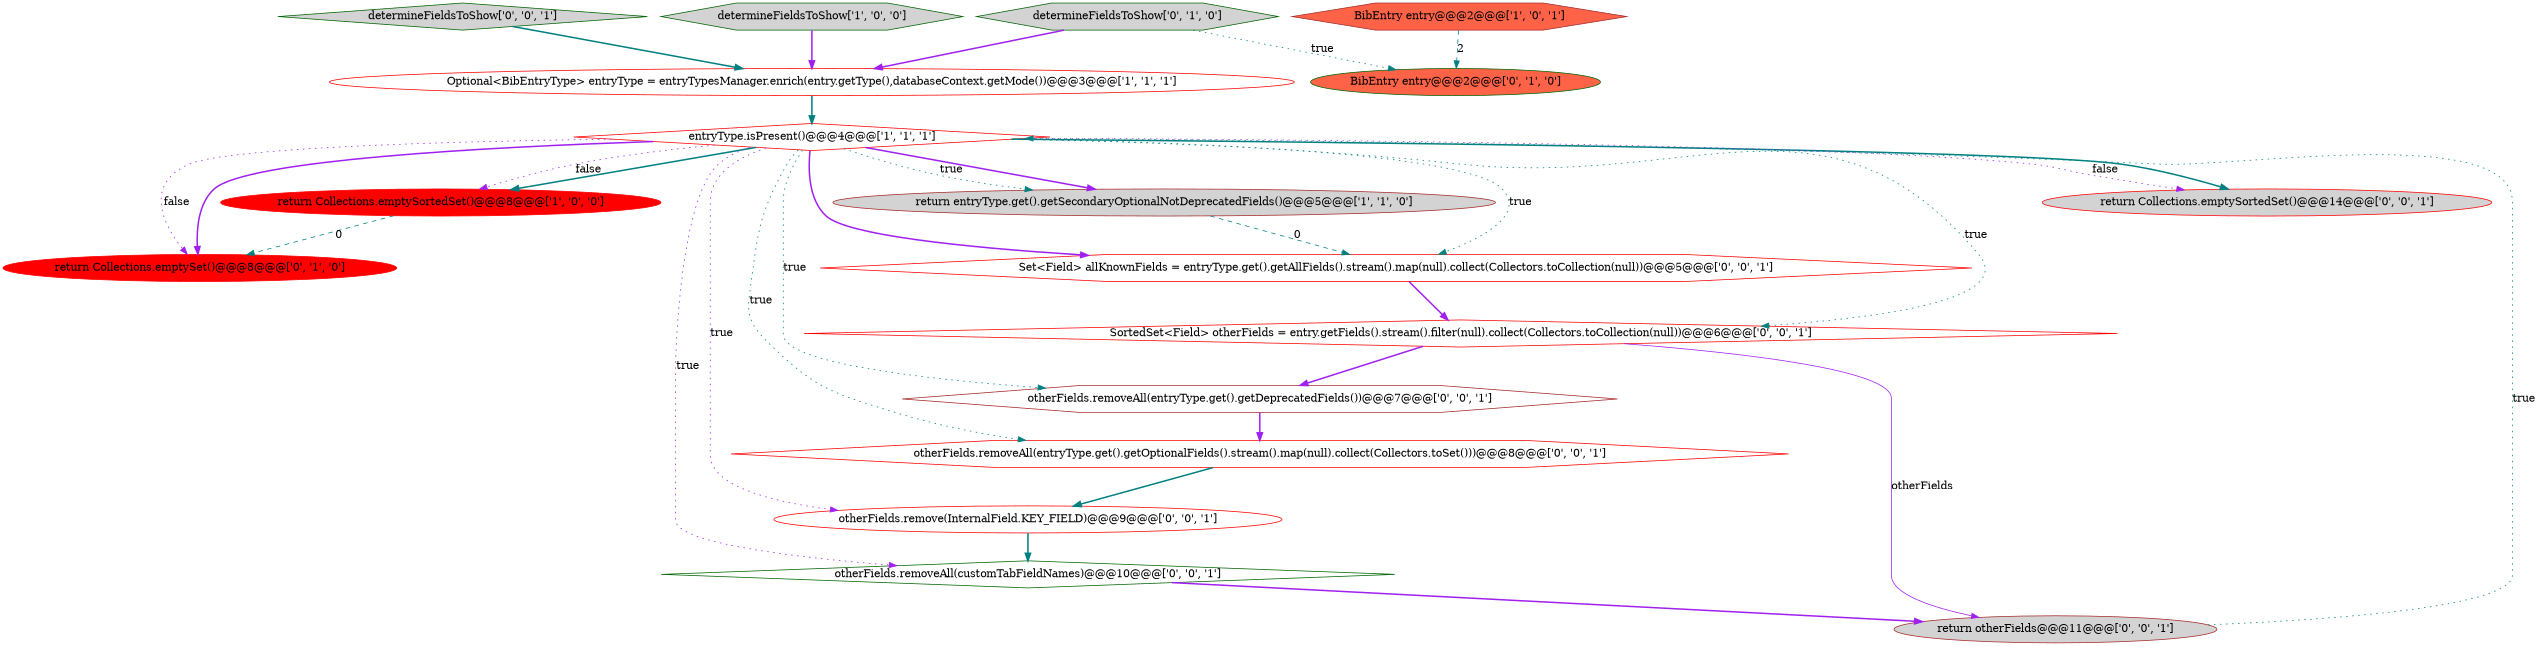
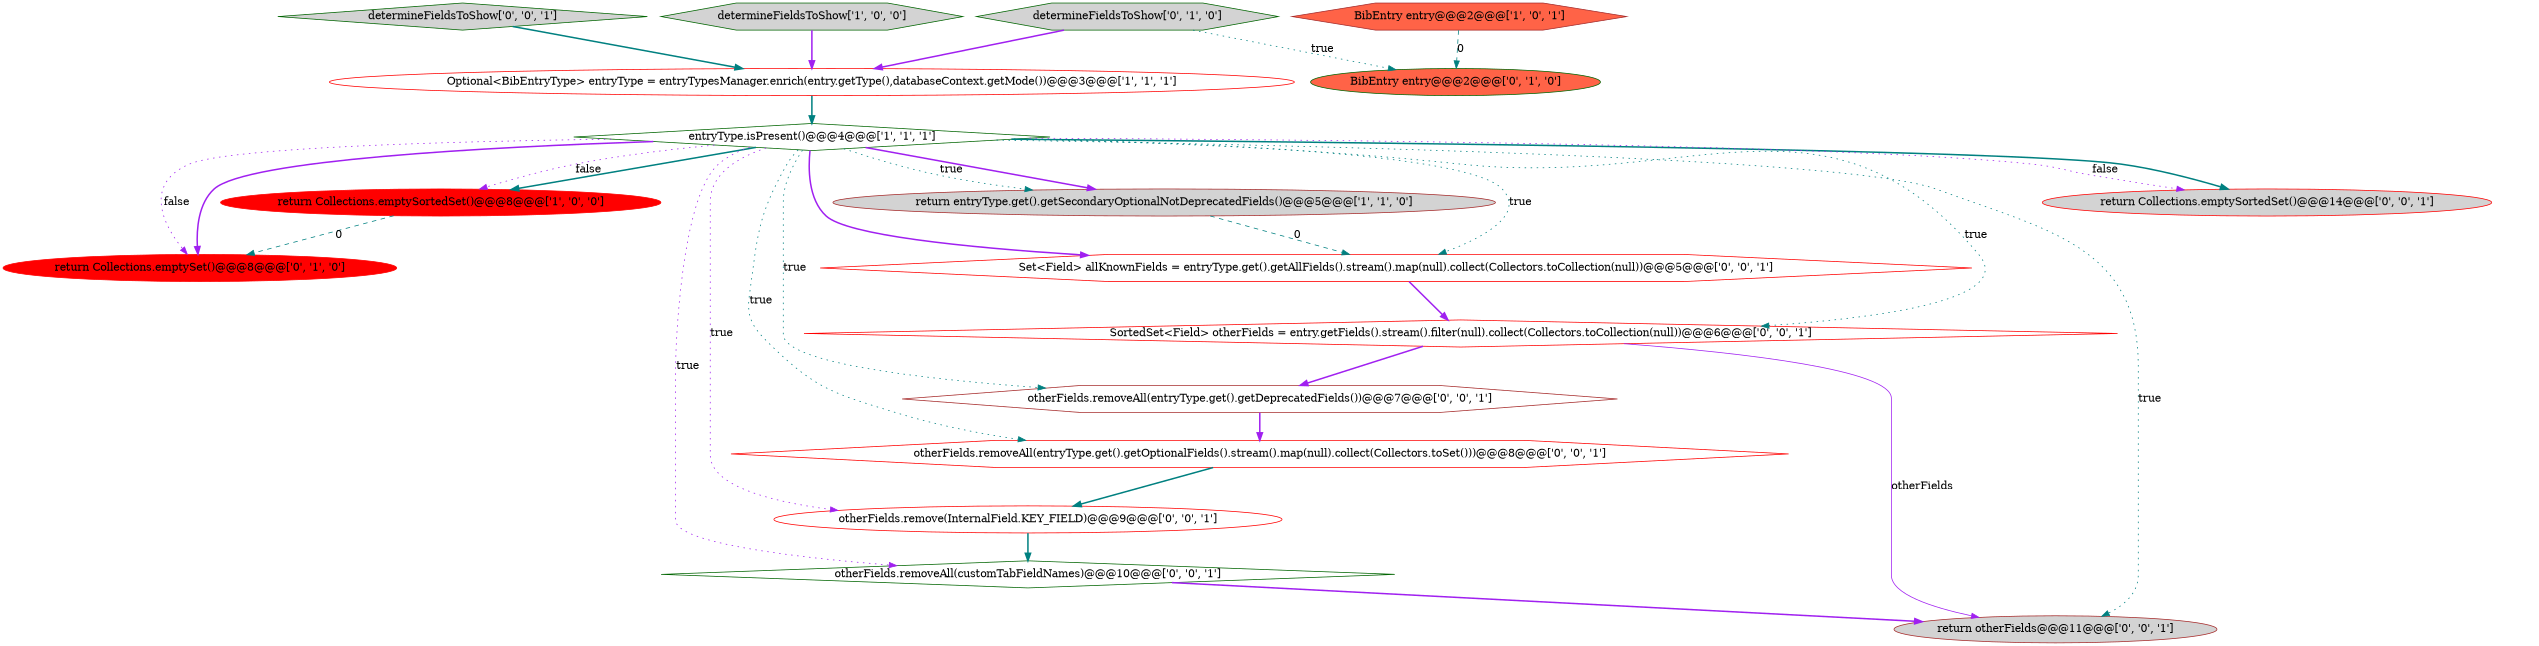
(1461, 49) -> (1461, 49)
(812, 137) -> (812, 137)
(2180, 164) -> (1743, 165)
